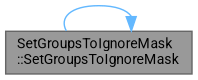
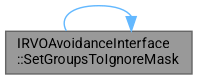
(99, 53) -> (99, 53)
